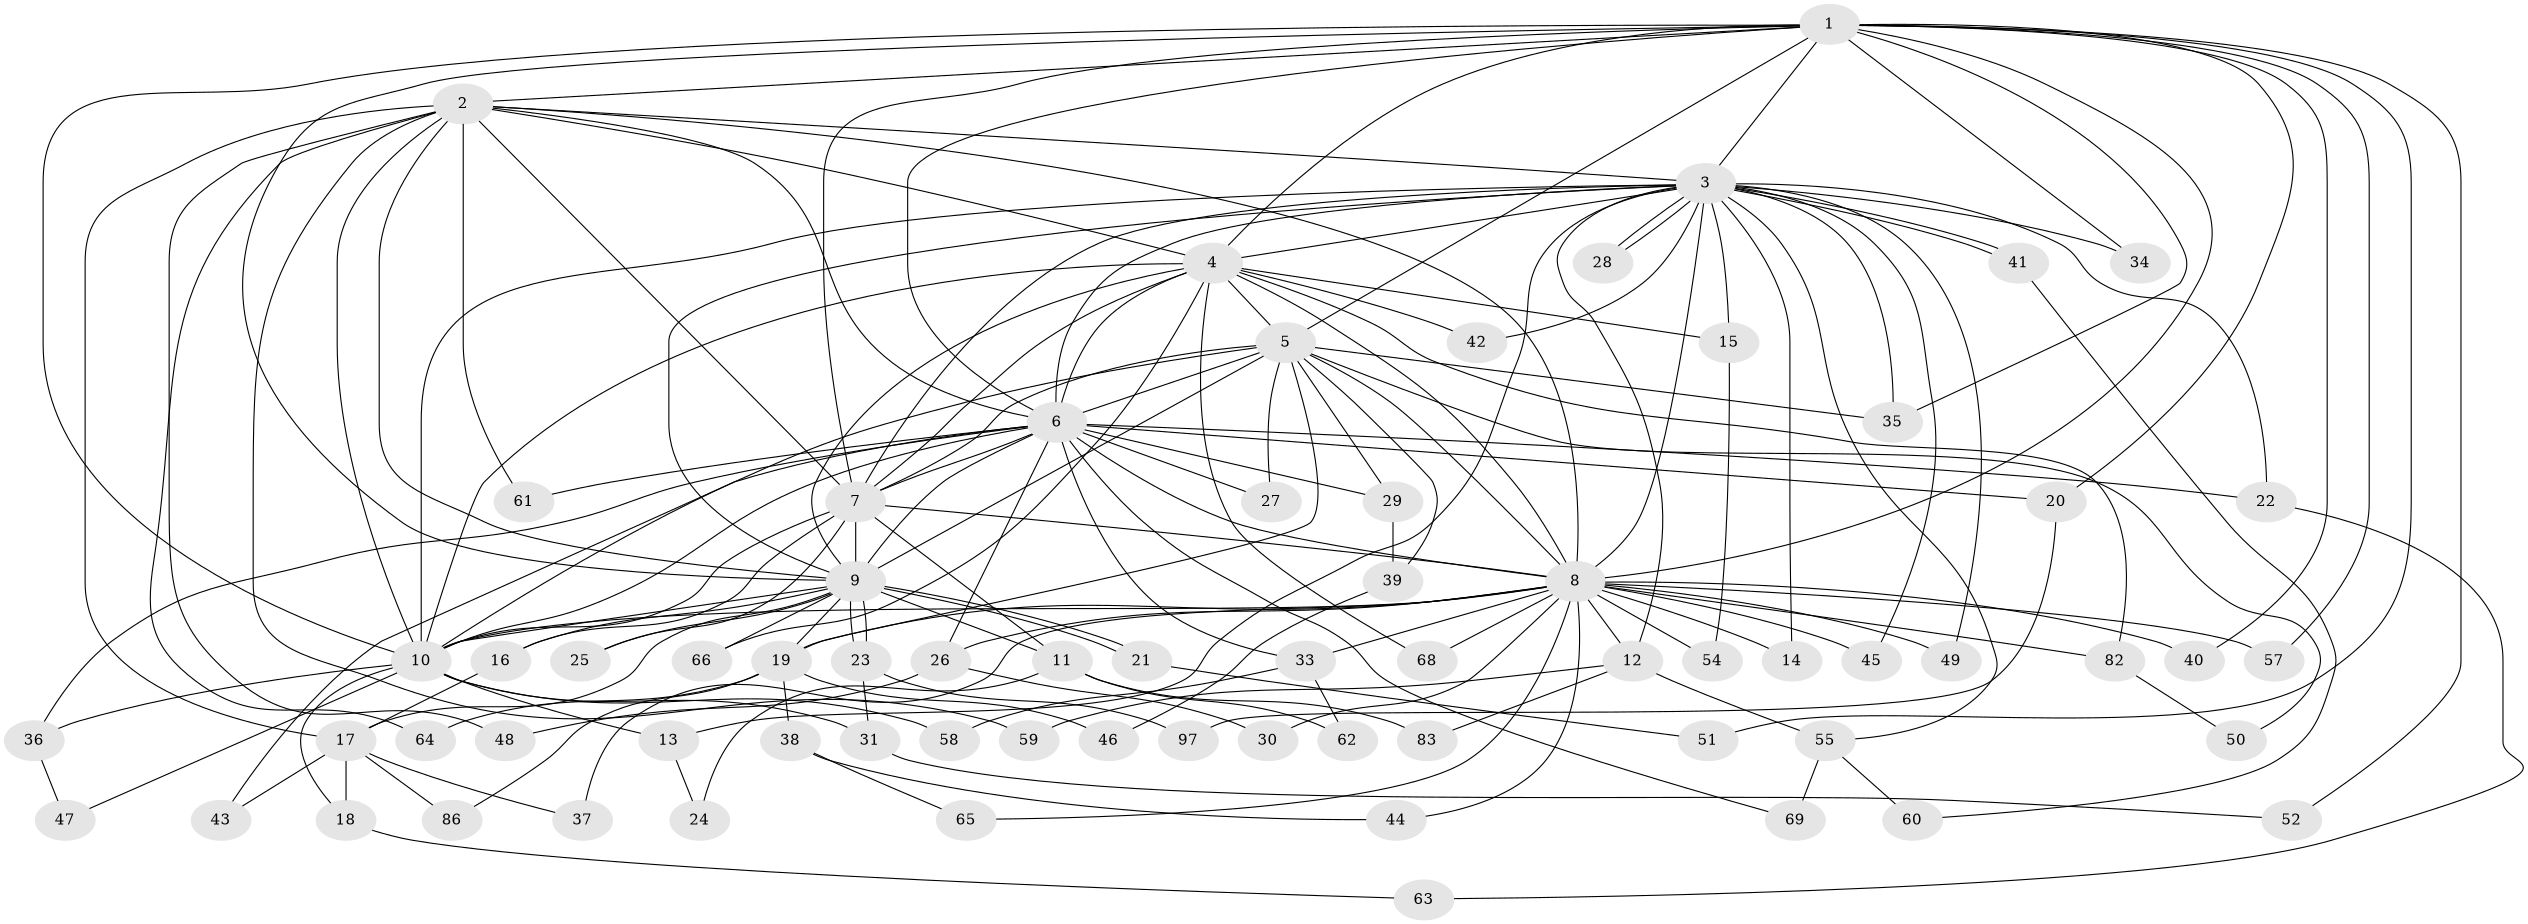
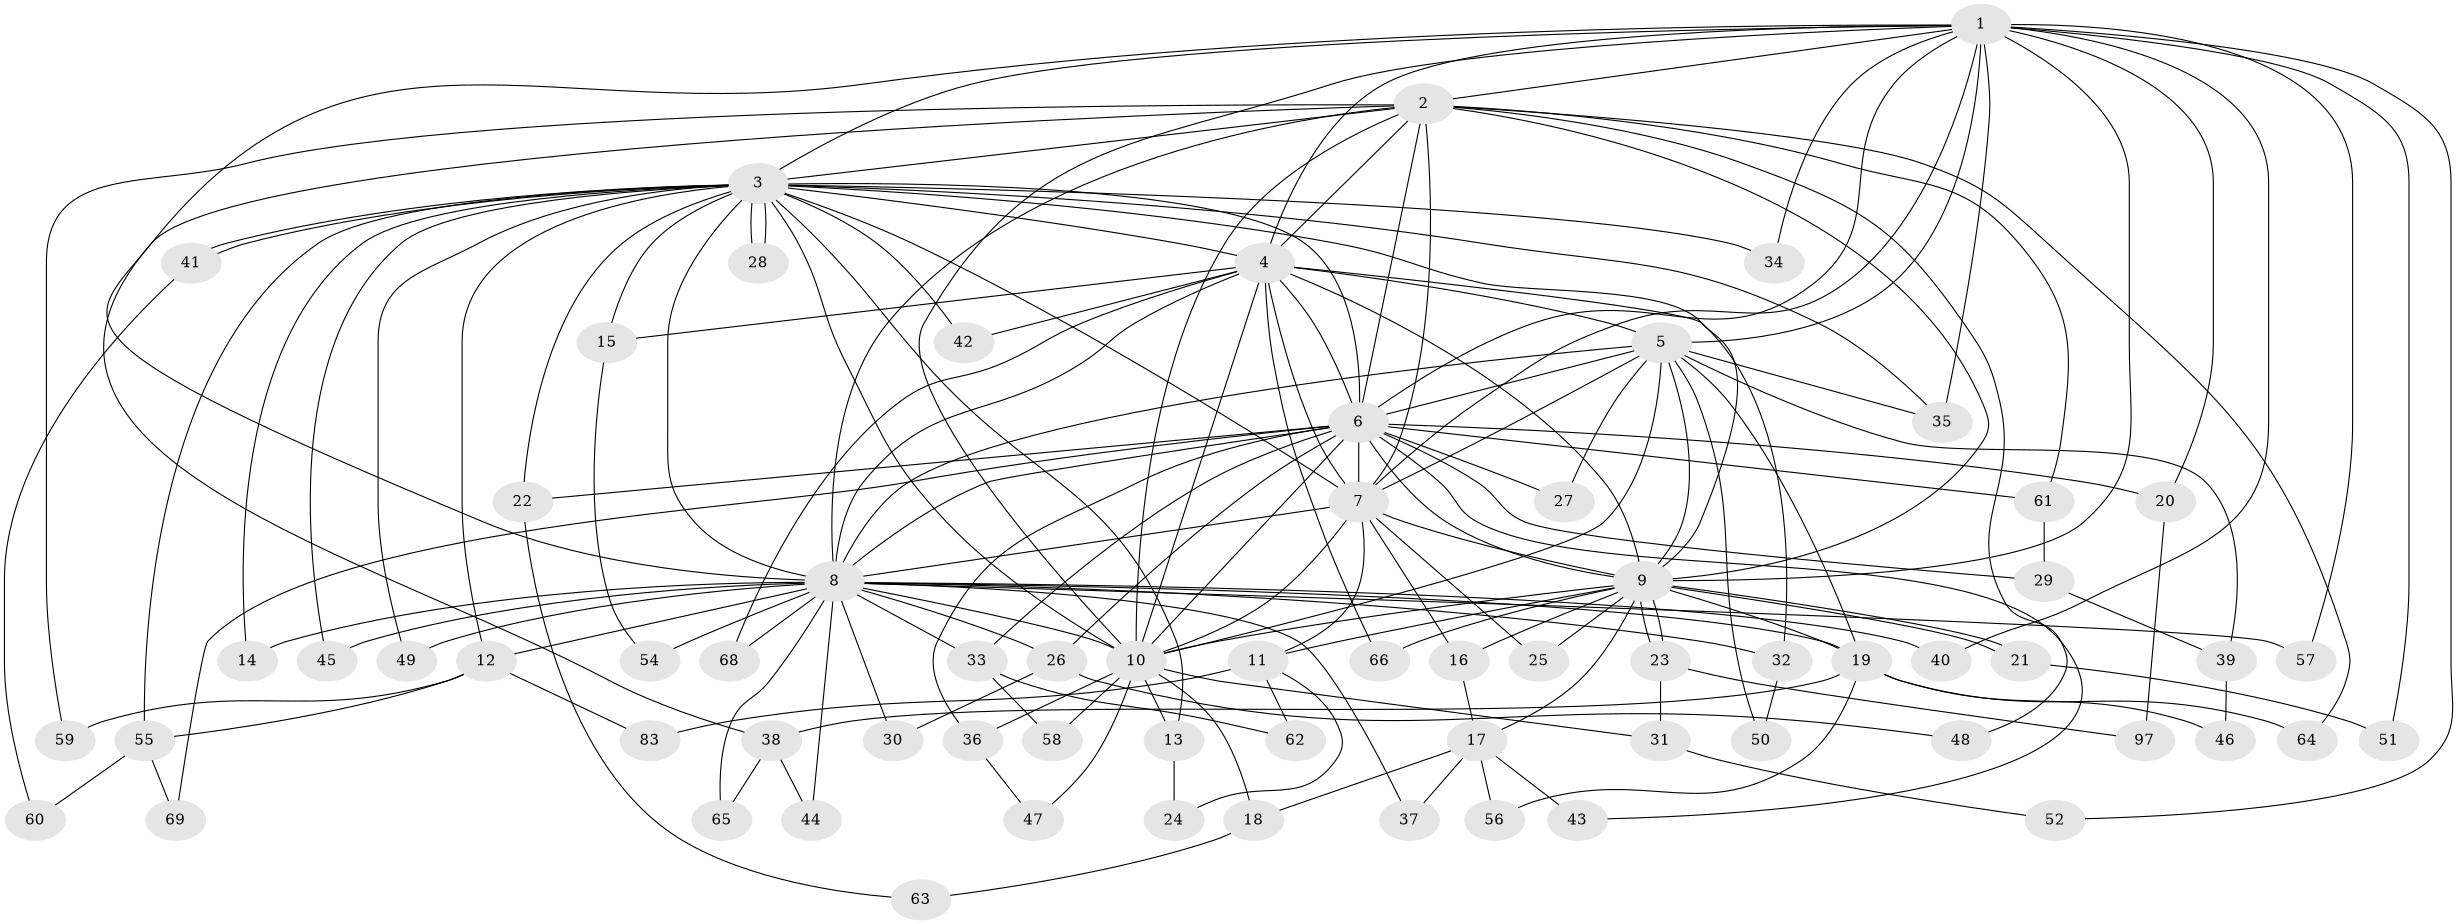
(85, 369) -> (326, 188)
(1339, 422) -> (2044, 535)
(2115, 661) -> (1782, 661)
(452, 820) -> (1495, 820)
